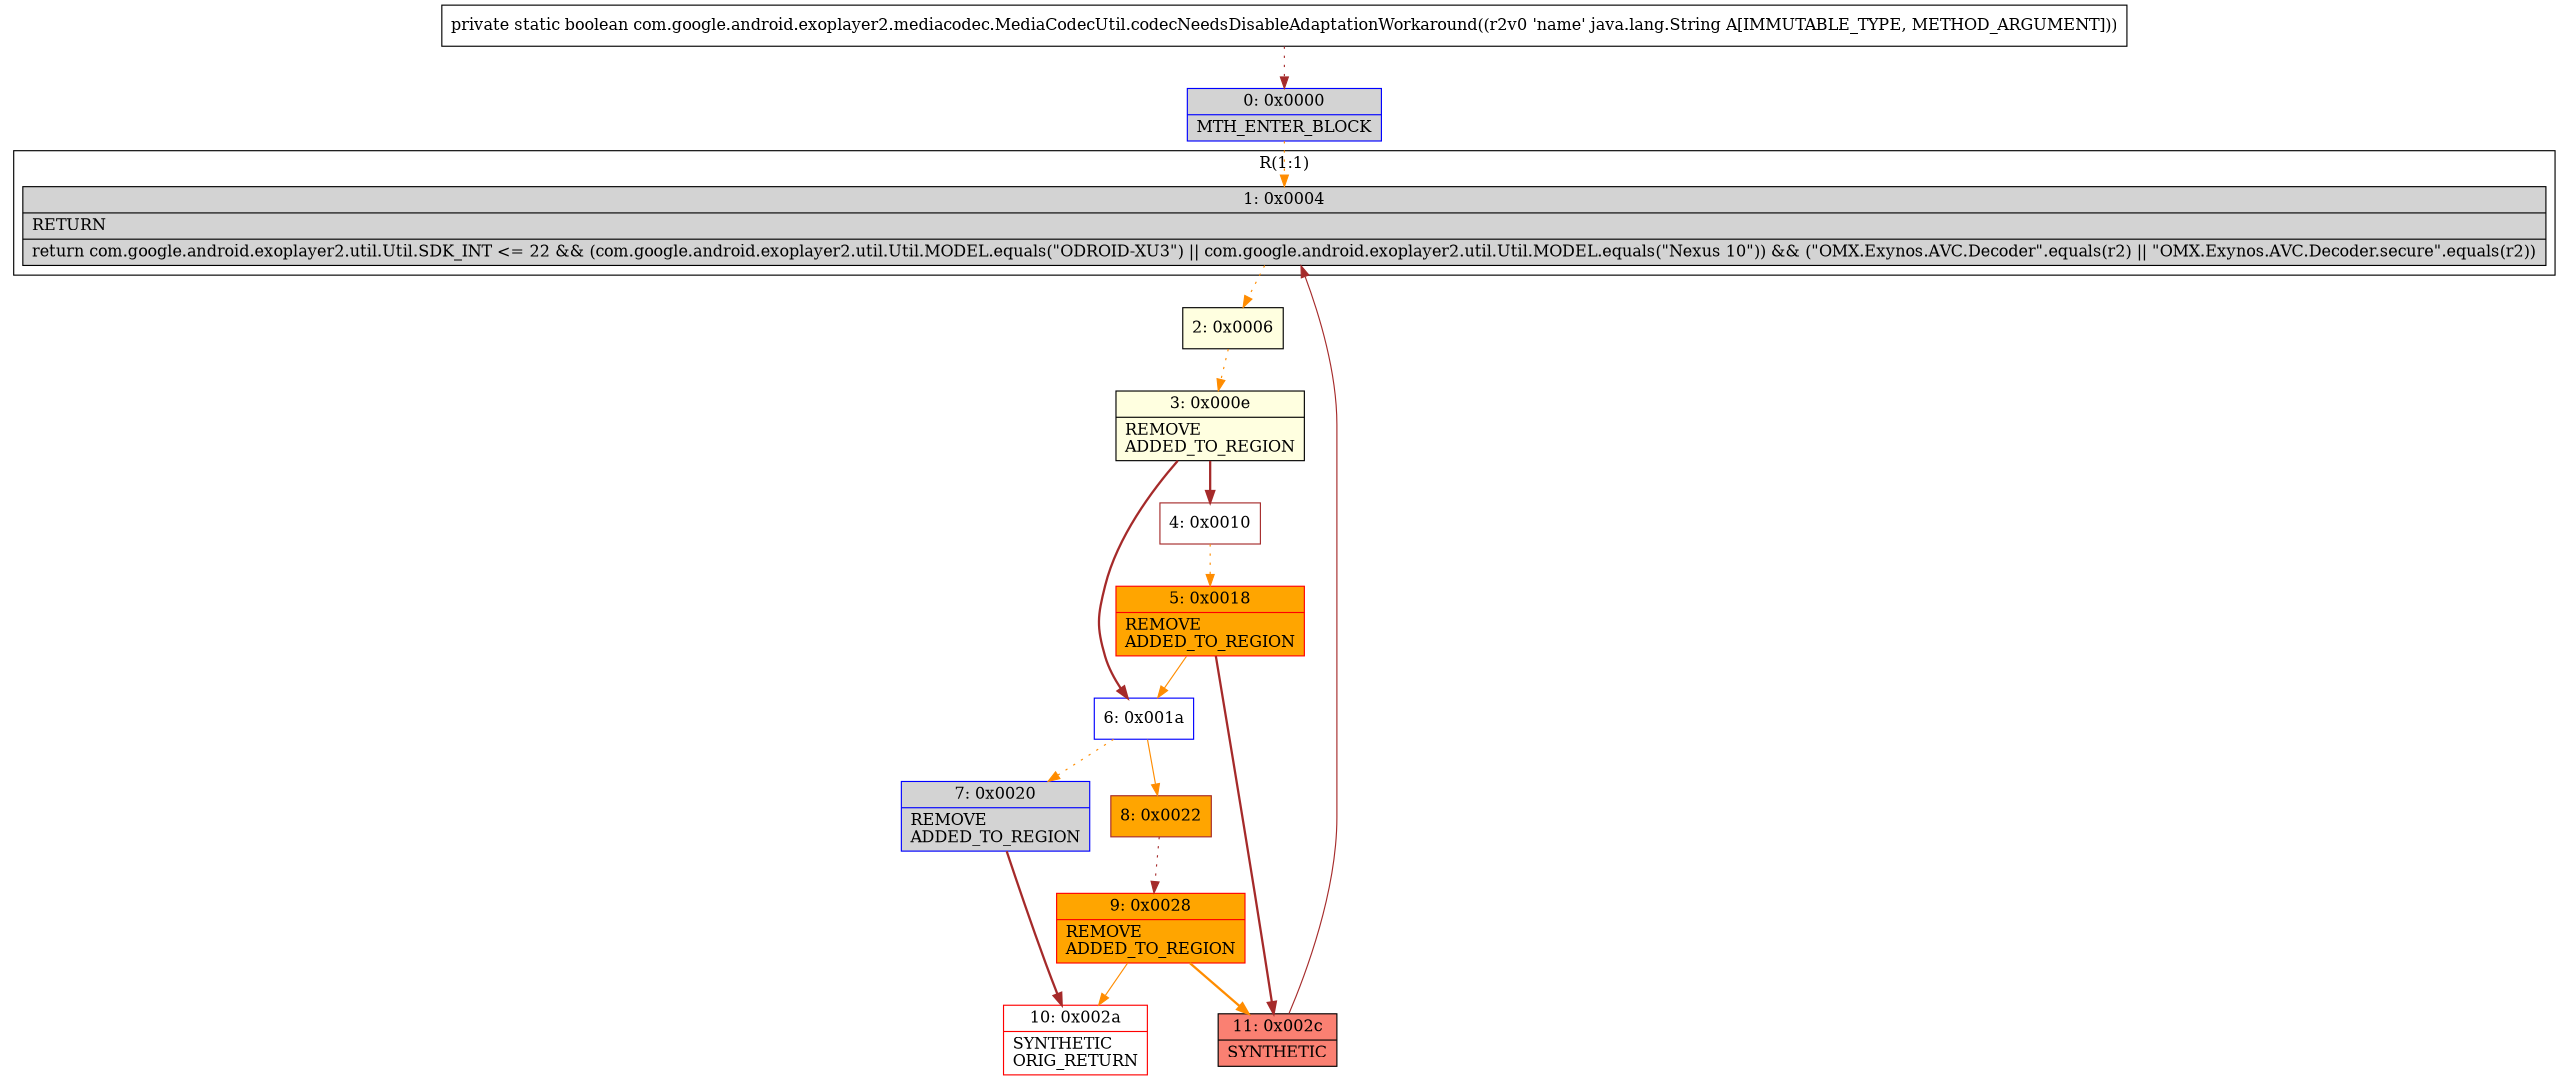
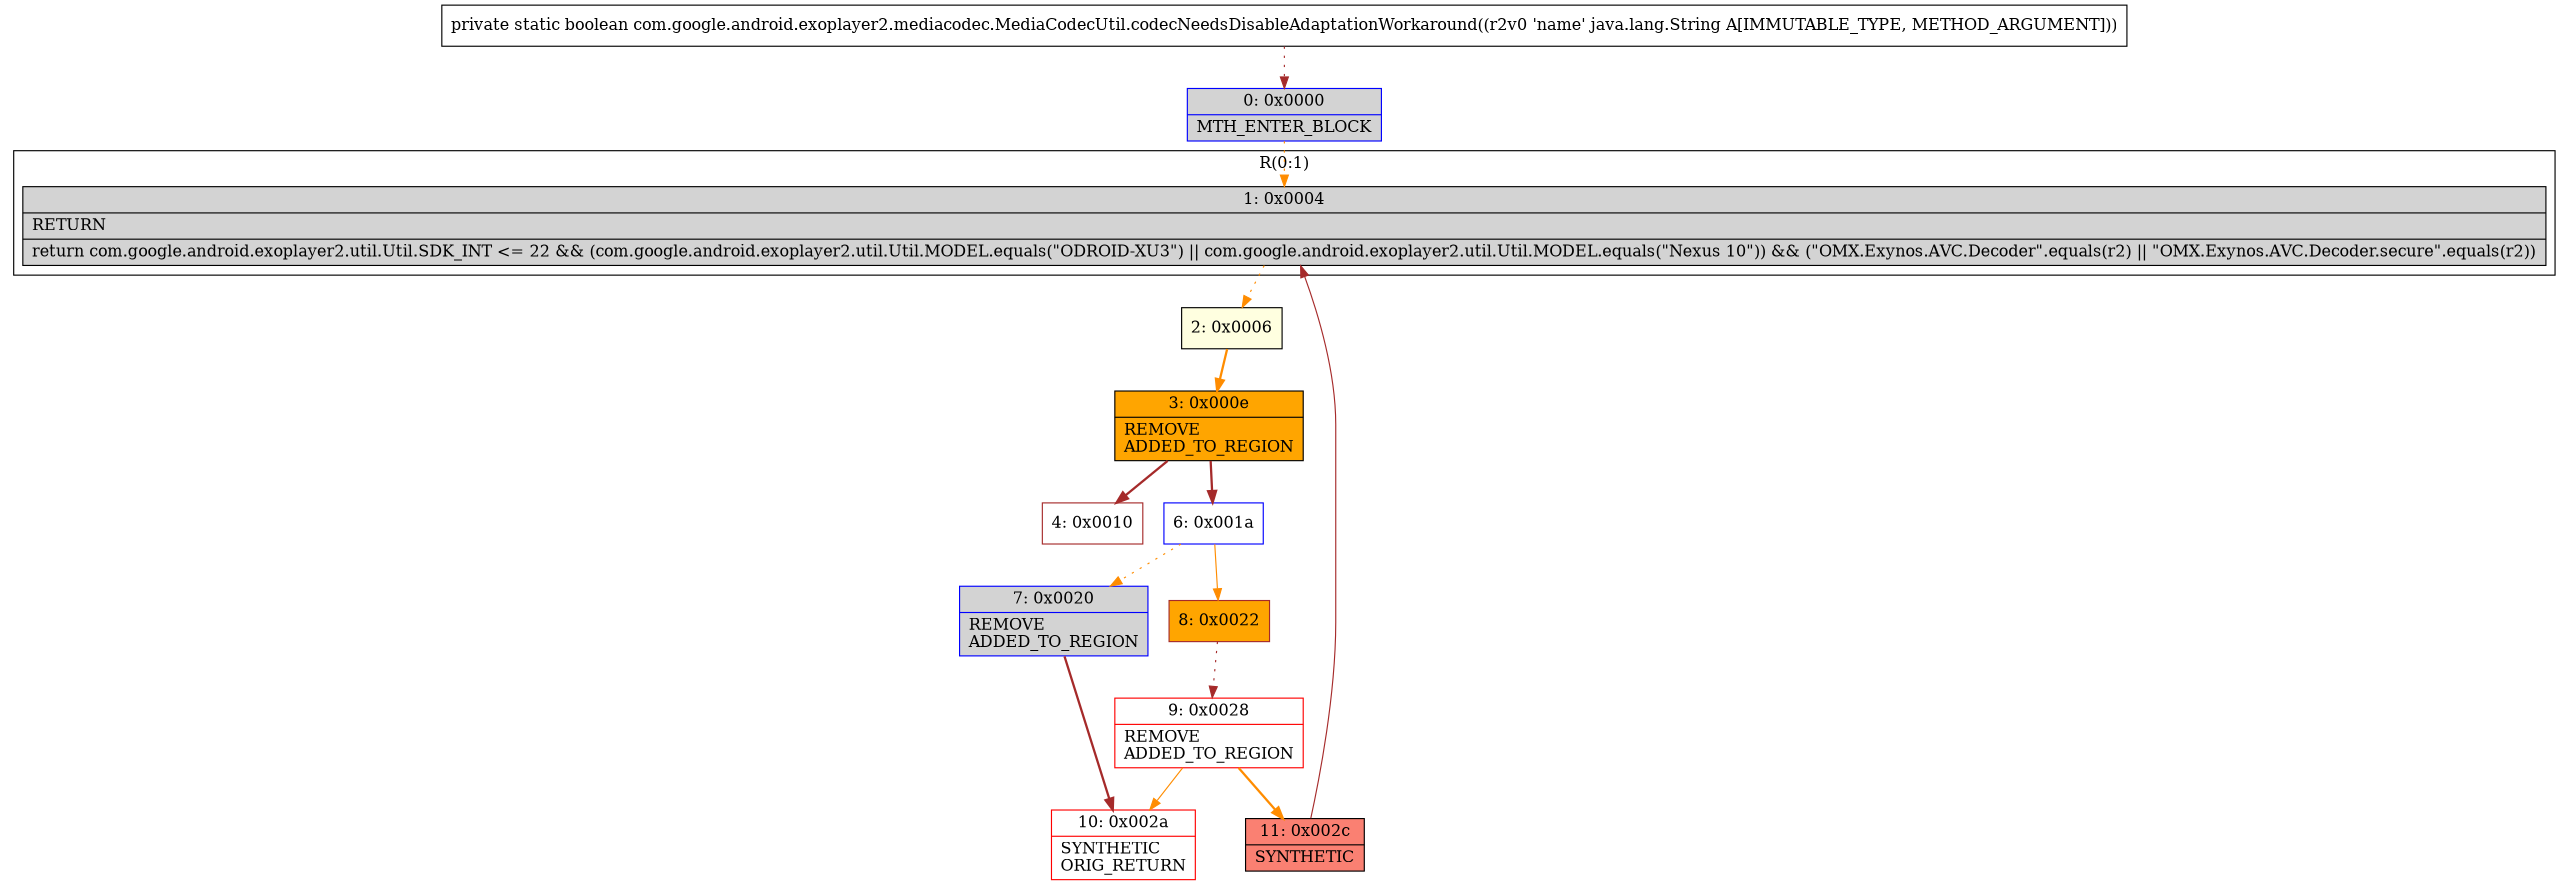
(1284, 164) -> (1284, 164)
(1225, 364) -> (1223, 364)
(1210, 426) -> (1209, 426)
(1210, 621) -> none
(1151, 928) -> (1209, 733)
